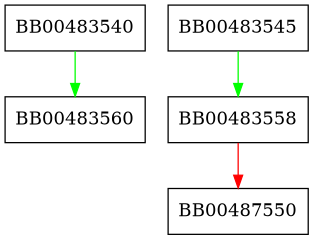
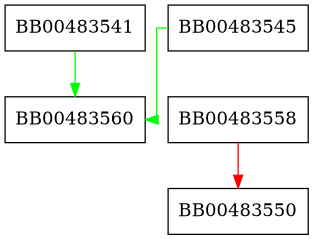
(75, 28) -> (75, 28)
(238, 67) -> (157, 69)
(238, 211) -> (238, 211)
